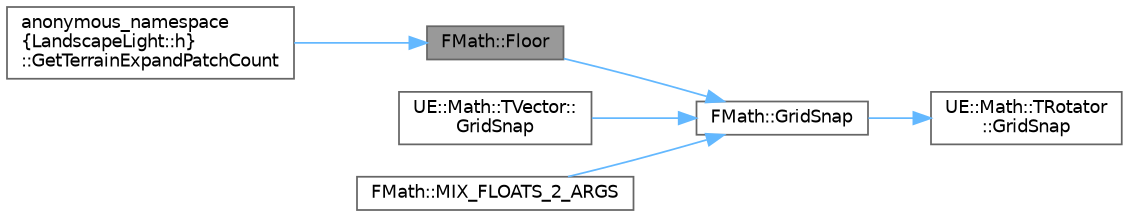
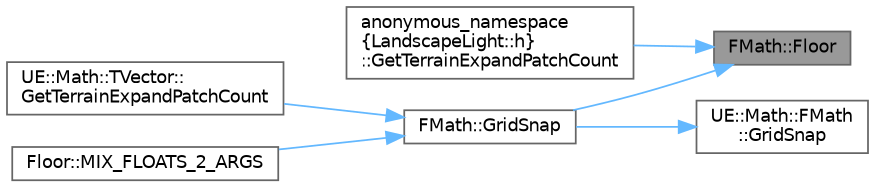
(636, 77) -> (645, 92)
(495, 118) -> (145, 88)
(1026, 118) -> (782, 127)
(495, 193) -> (145, 164)
